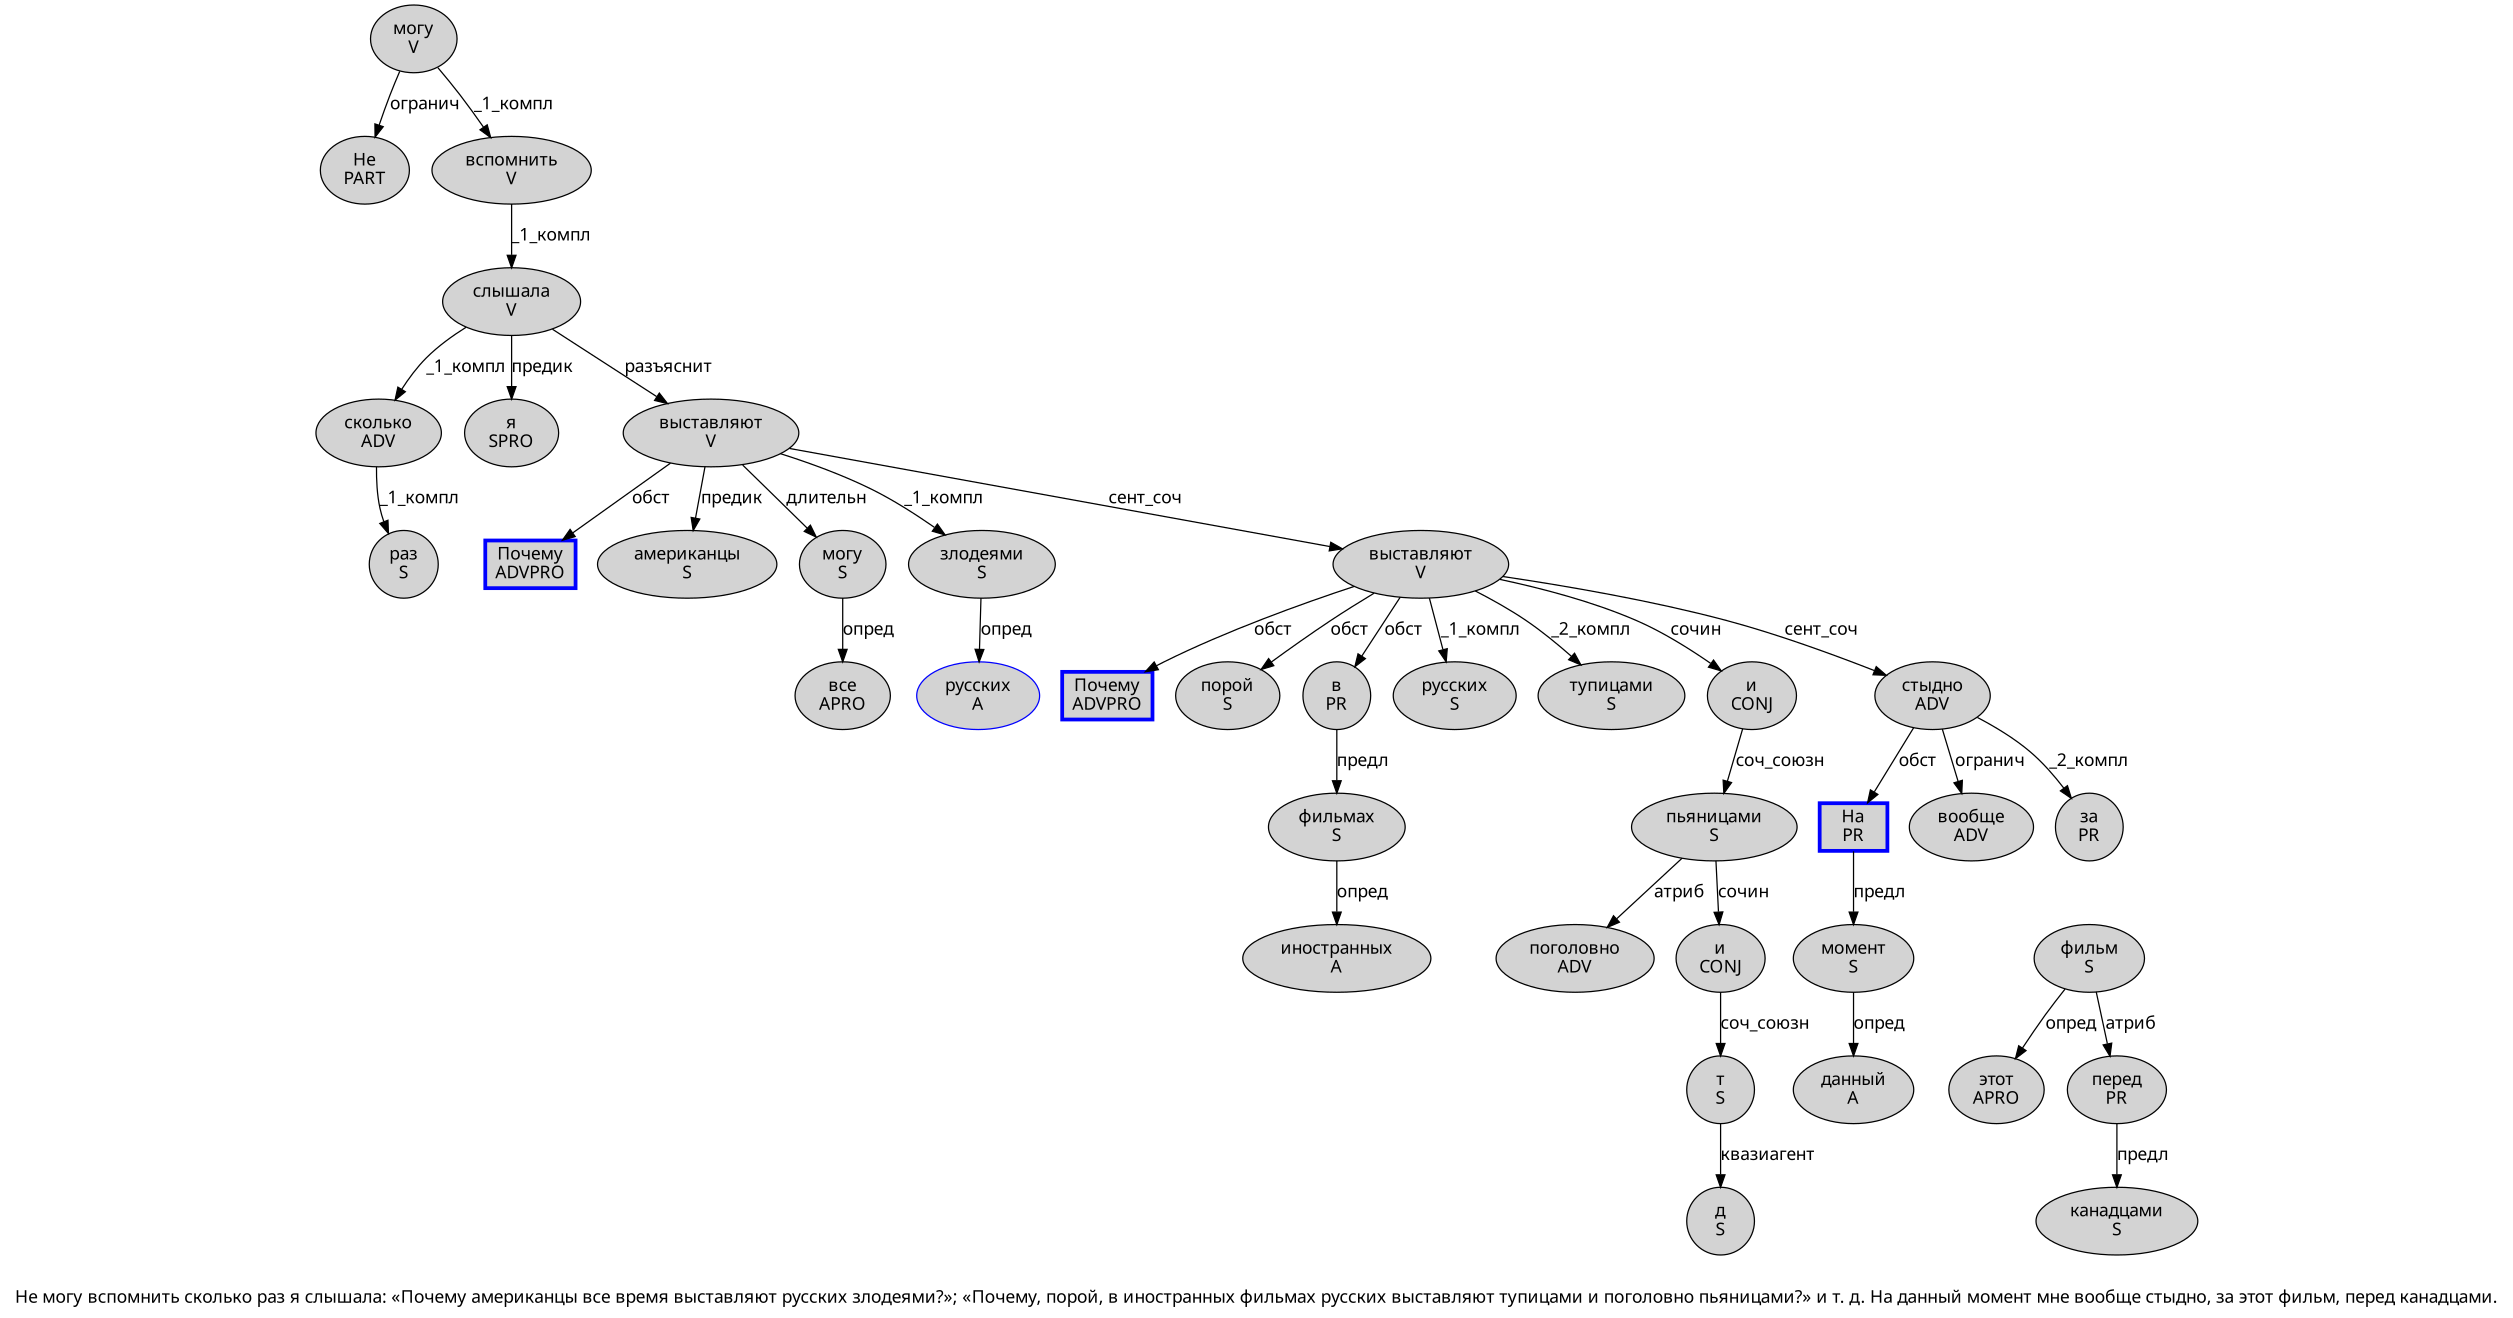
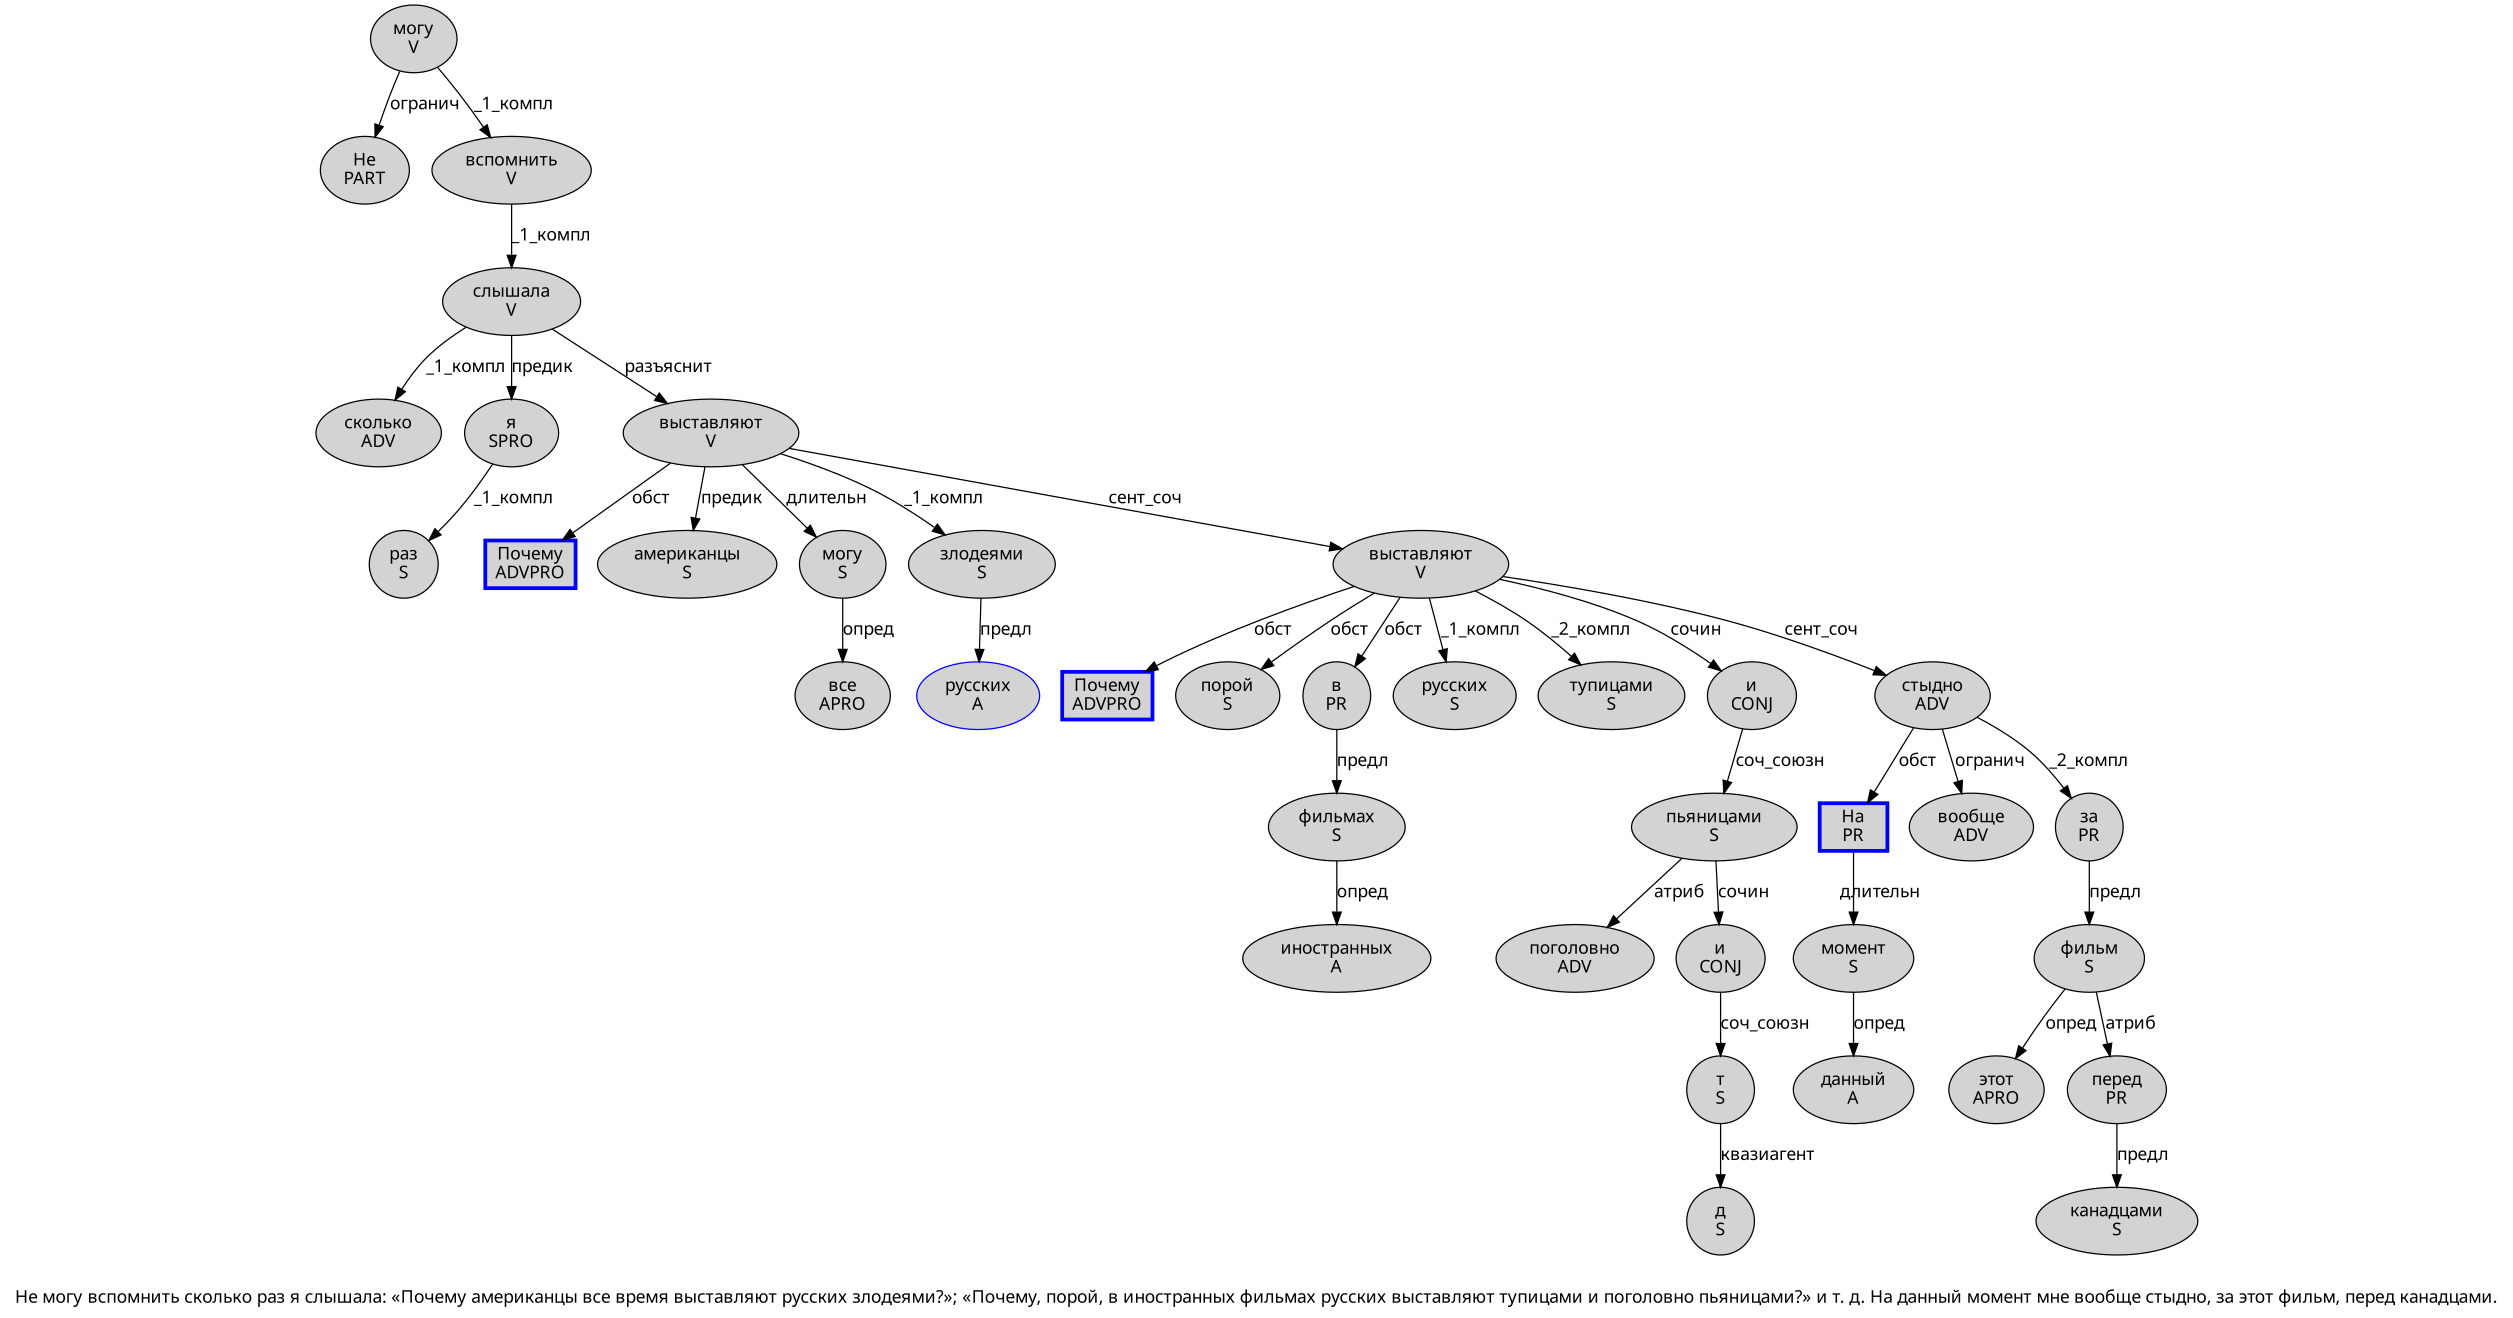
(378, 495) -> (467, 499)
(1006, 630) -> (1006, 630)
none -> (2089, 886)
(1880, 893) -> (1880, 893)
